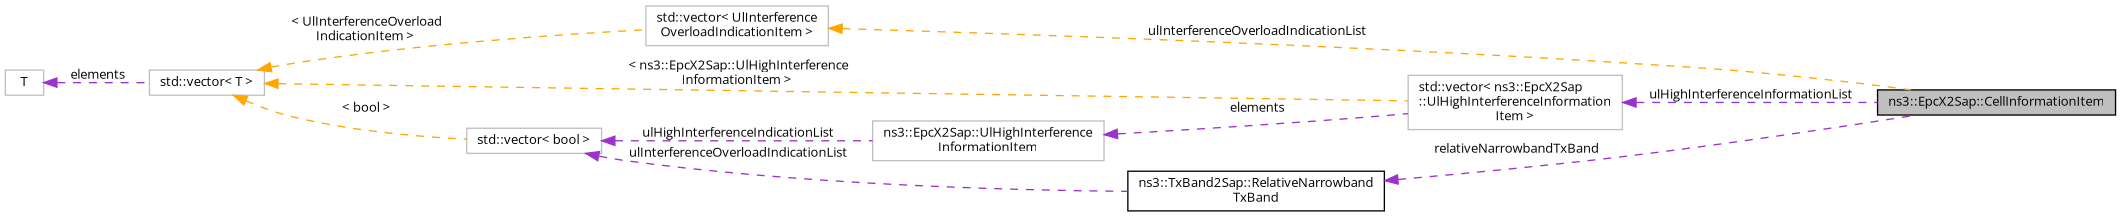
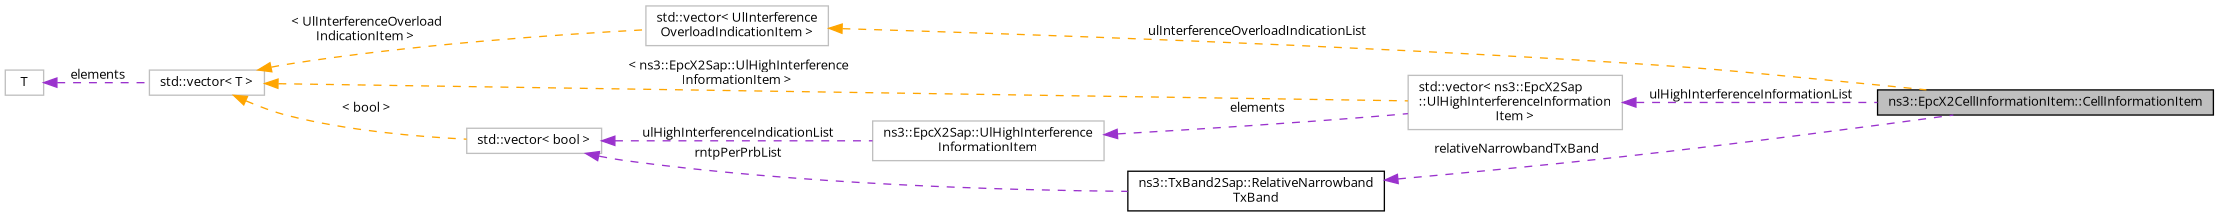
(1997, 102) -> (2045, 102)
(737, 153) -> (737, 153)
